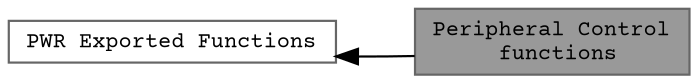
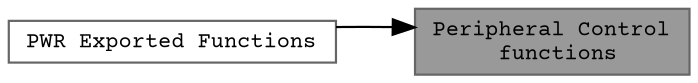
(386, 56) -> (364, 27)
